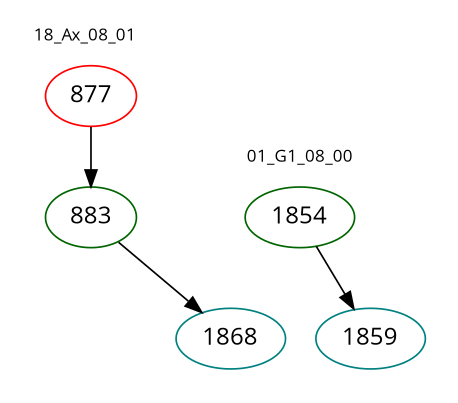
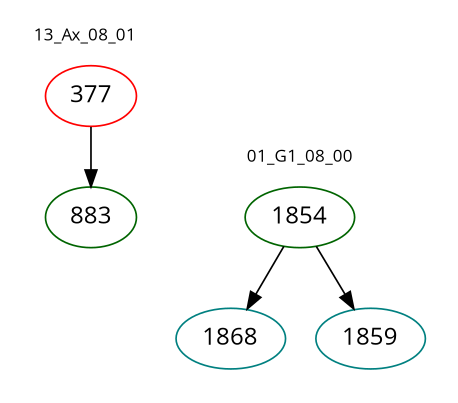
(85, 36) -> (85, 36)
(91, 96) -> (91, 96)
(153, 272) -> (270, 270)
